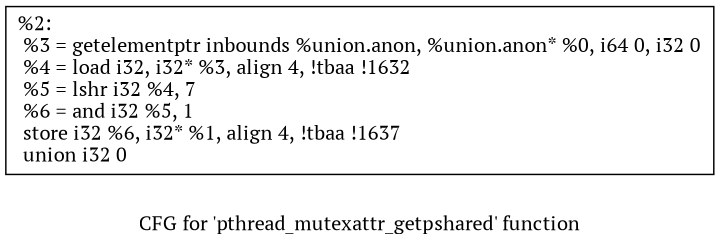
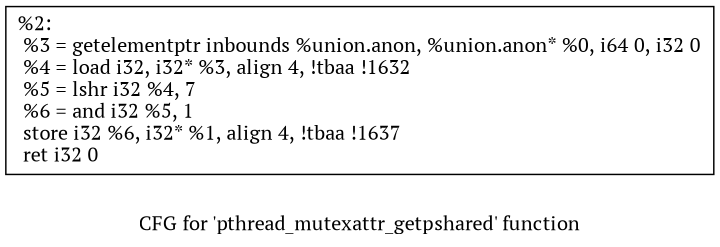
(73, 155) -> (58, 155)
